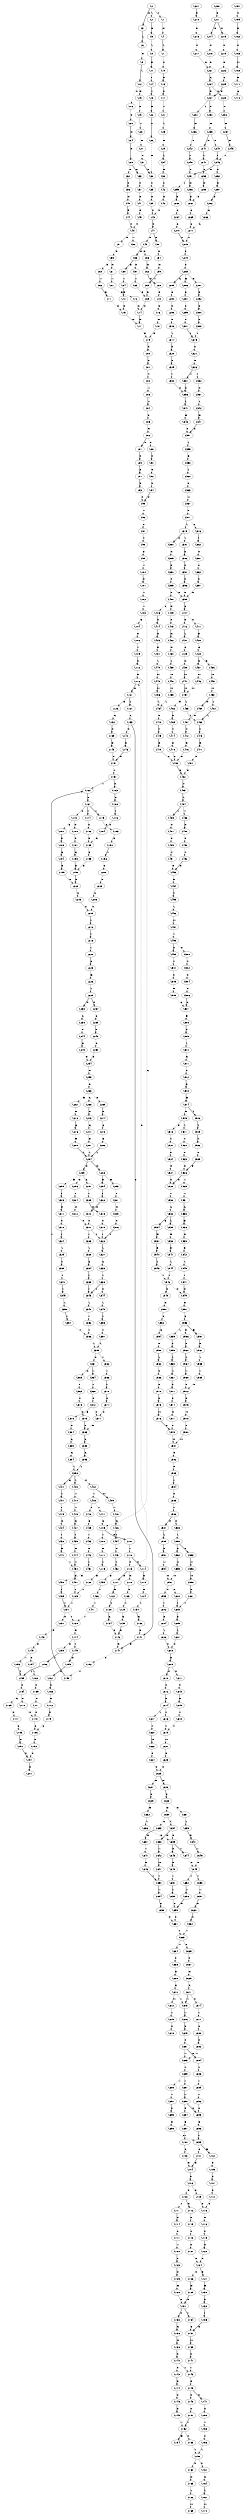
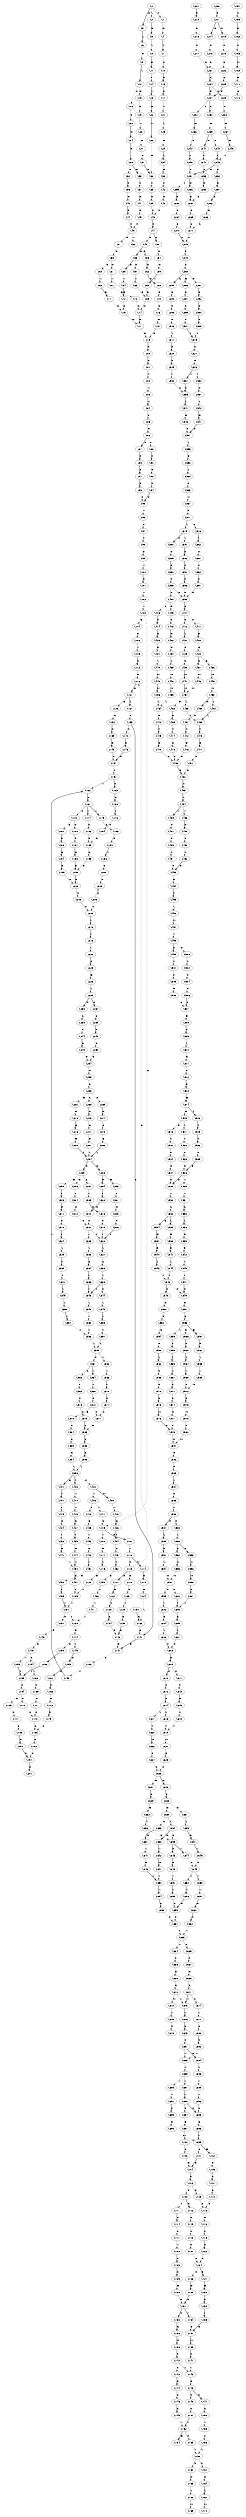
(94, 892) -> (96, 894)
(185, 1221) -> (185, 1221)
(140, 1602) -> (143, 1609)
